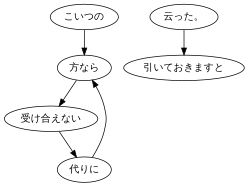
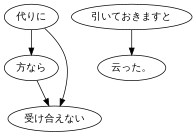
(84, 17) -> none
(184, 39) -> (132, 39)
(66, 141) -> (66, 61)
